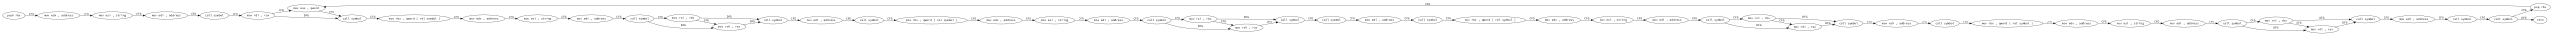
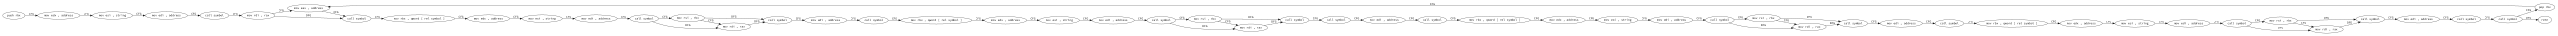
(306, 8) -> (309, 8)
